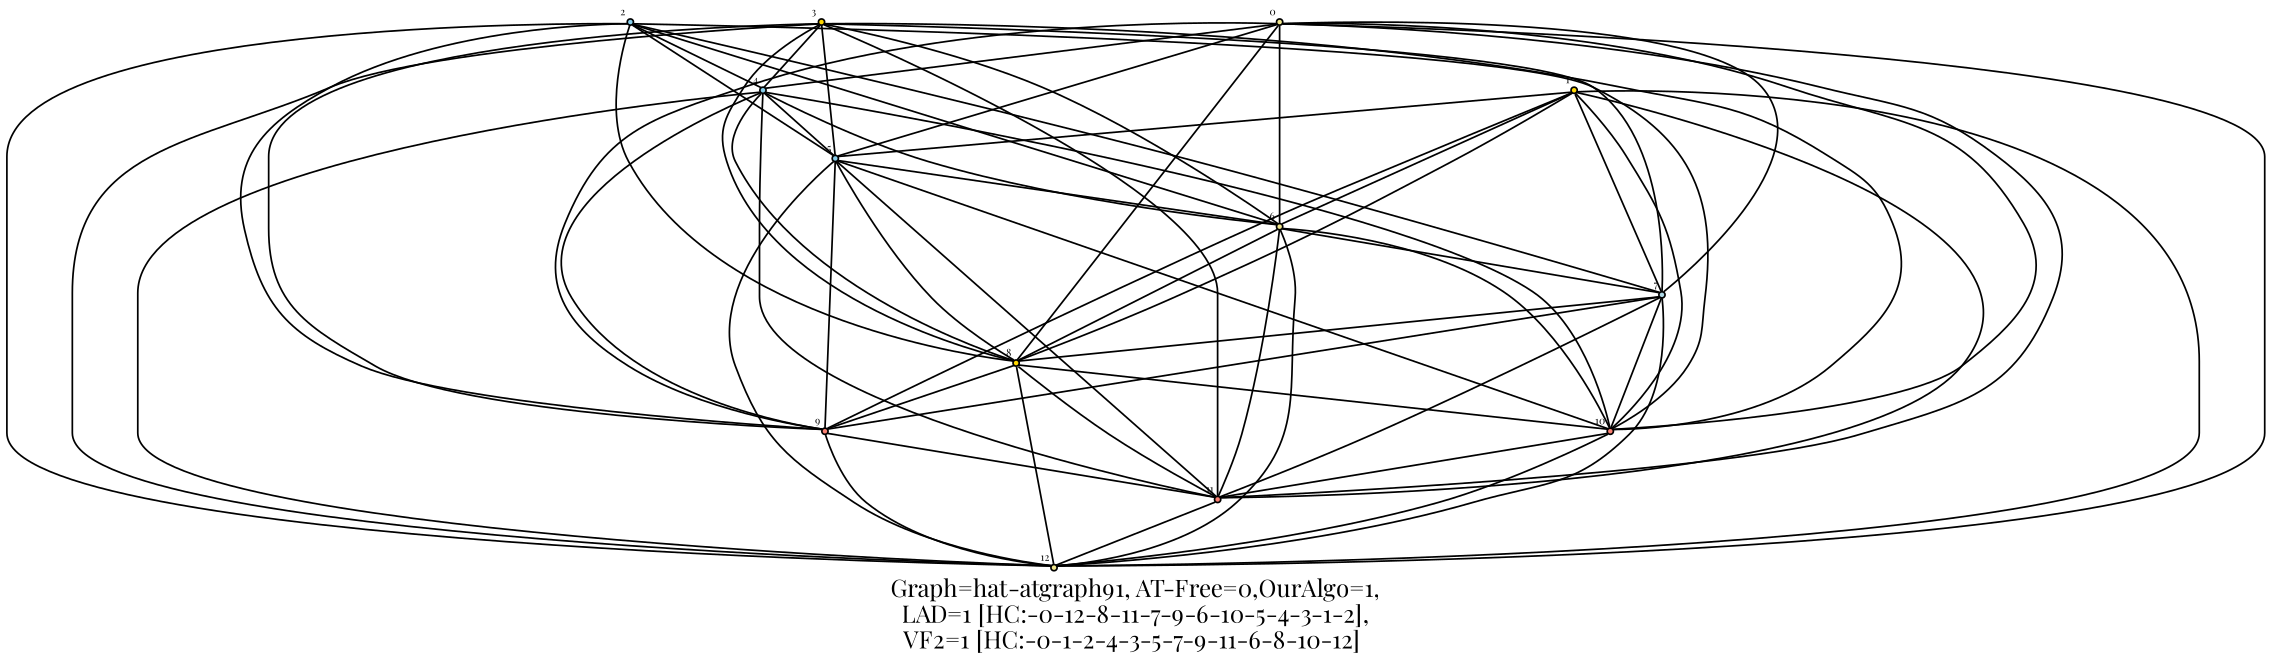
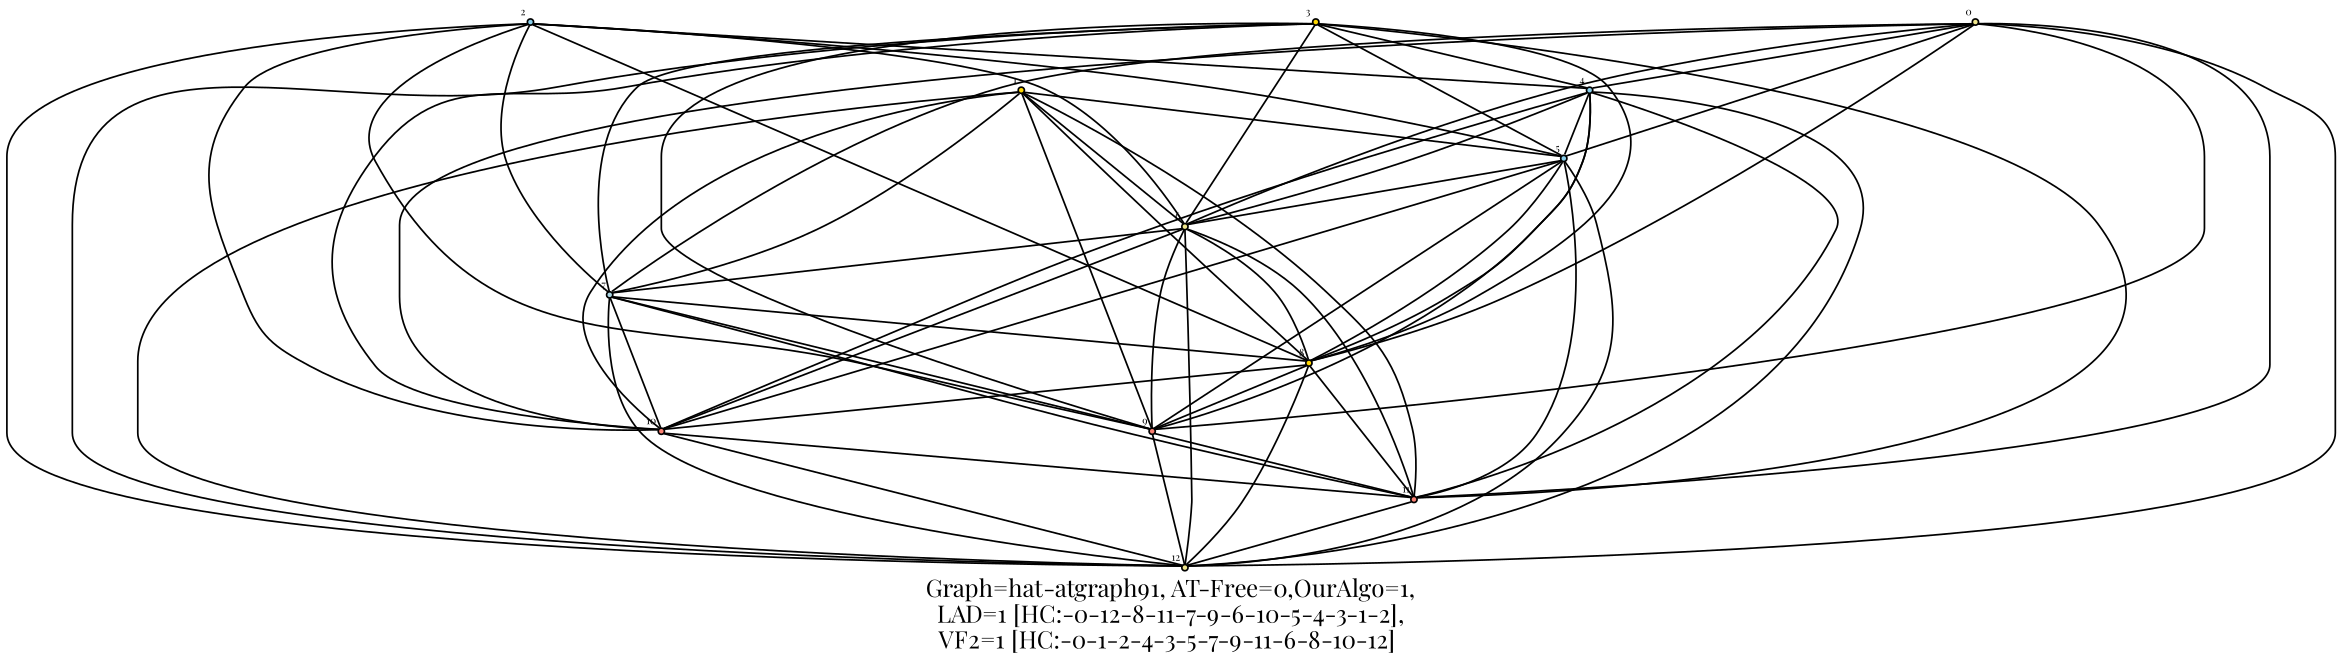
none -> (1155, 327)
